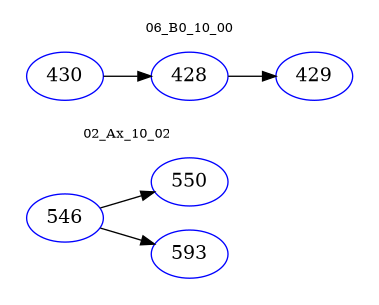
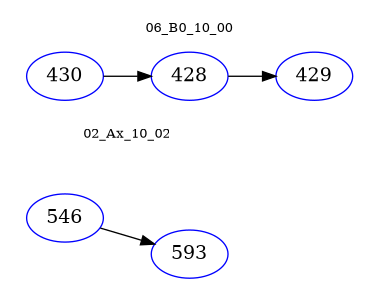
(190, 182) -> none
